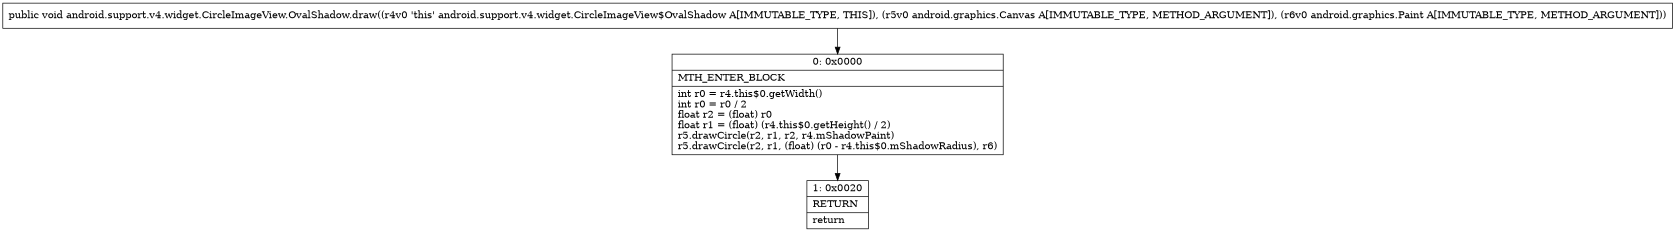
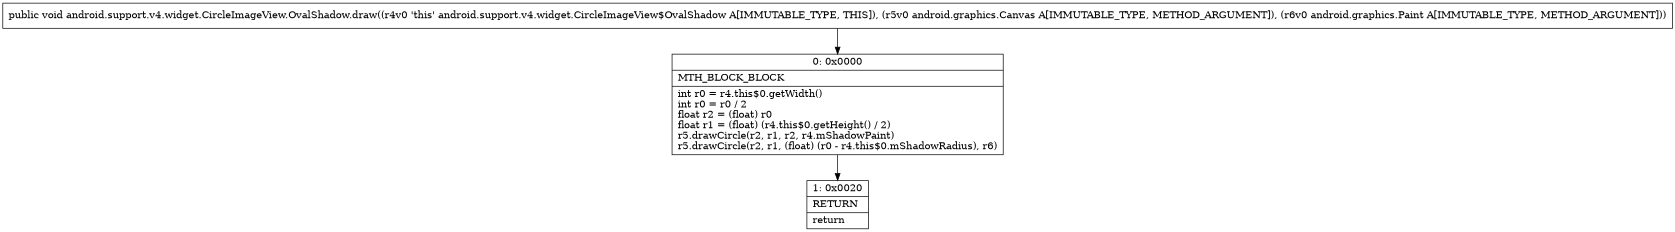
(731, 78) -> (731, 78)
